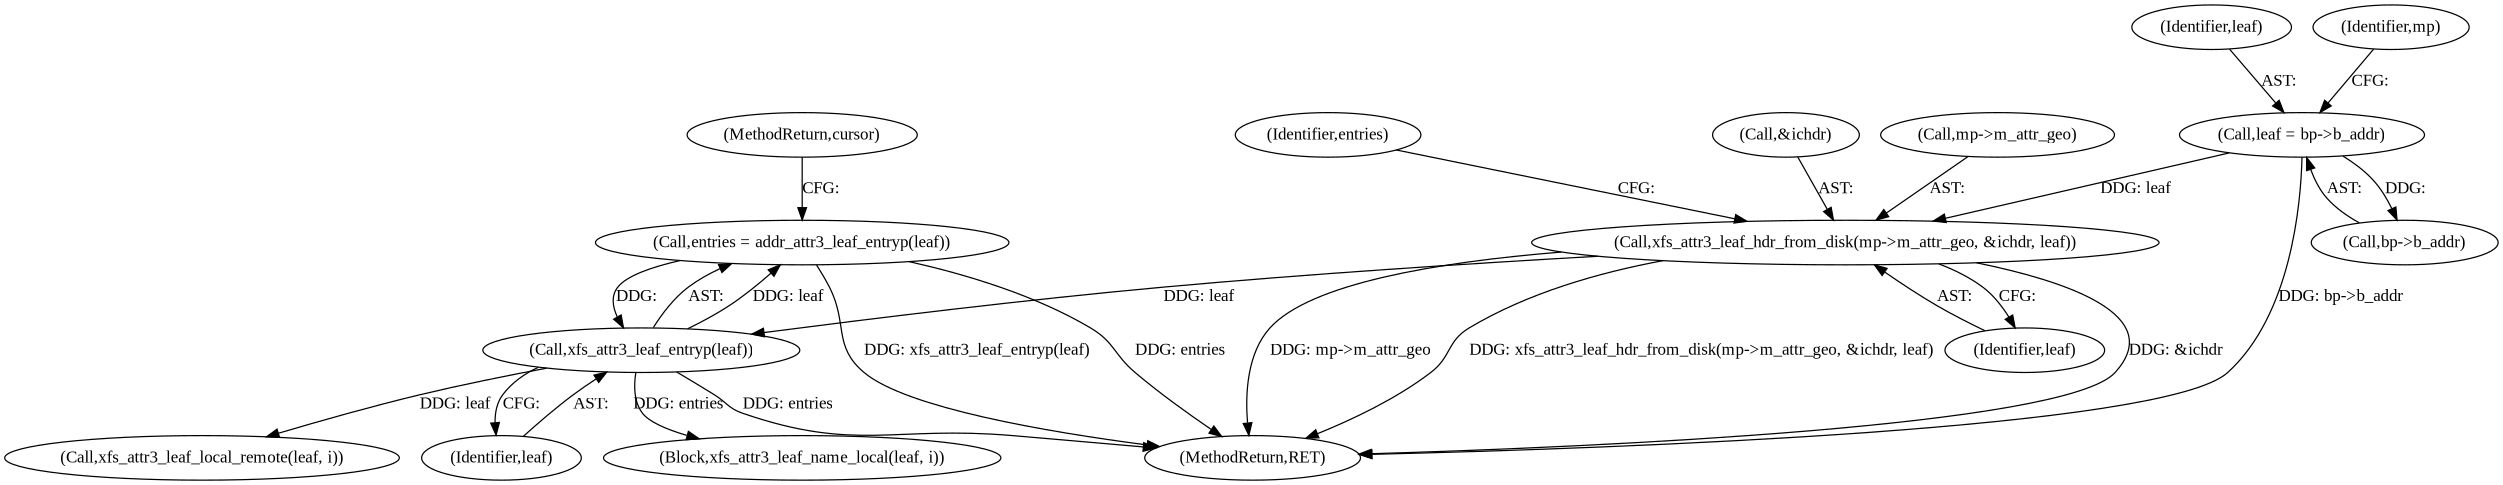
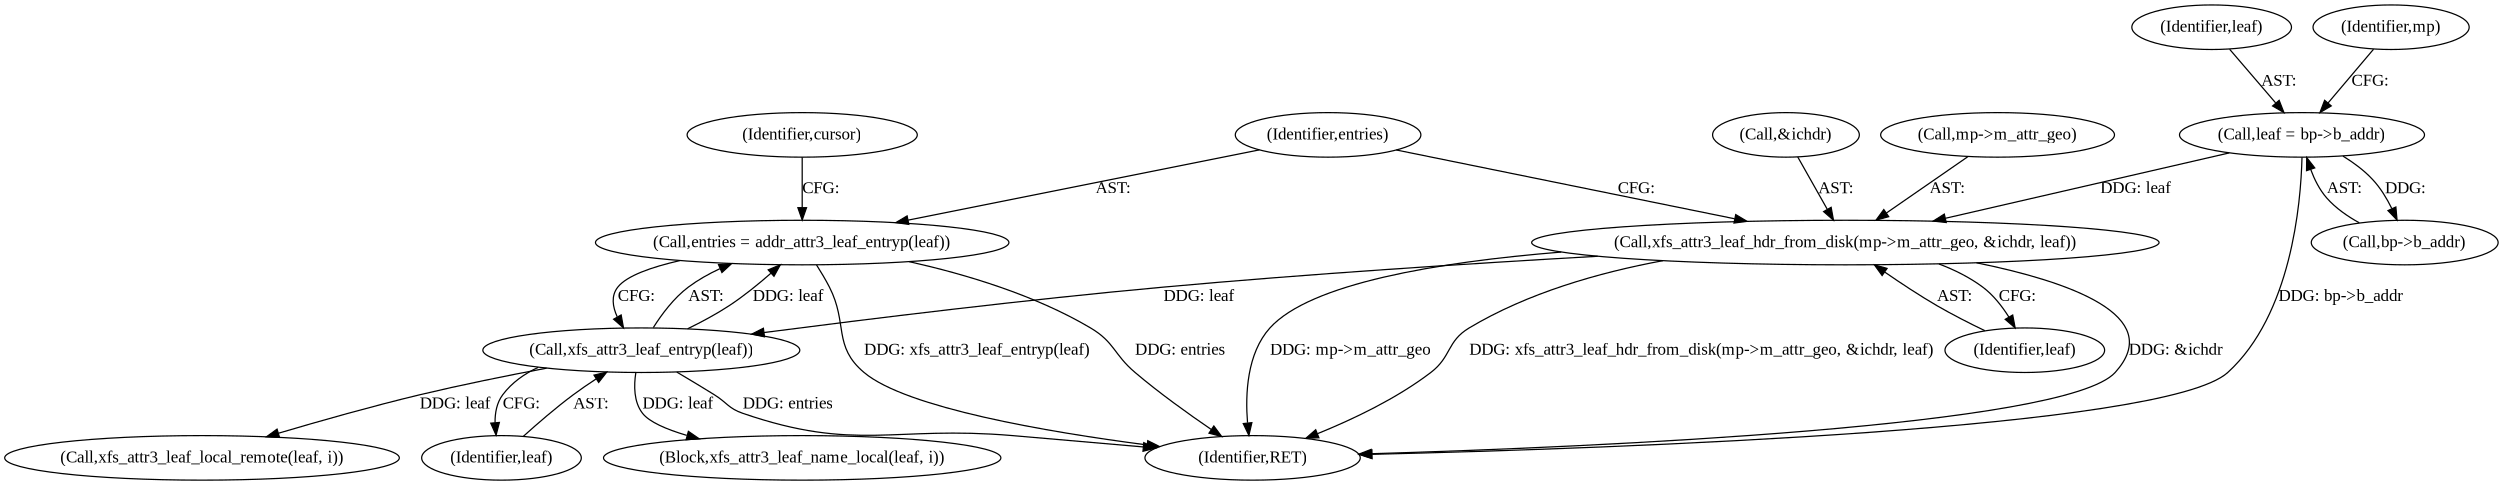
(802, 135) -> (802, 135)
none -> (1084, 185)
(639, 296) -> (639, 296)
(678, 404) -> (678, 404)
(1253, 458) -> (1253, 458)
